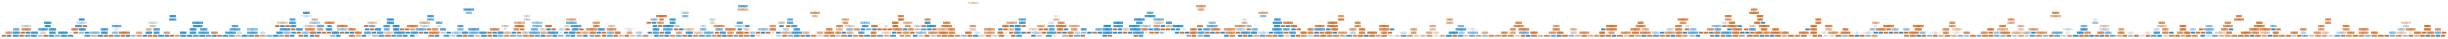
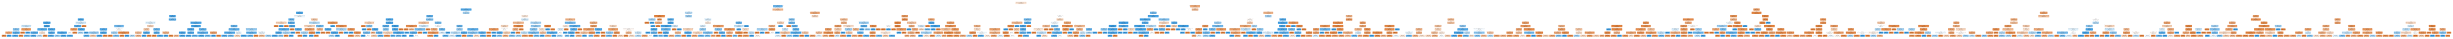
none -> (888, 29)
(1808, 29) -> (1813, 29)
(374, 33) -> (373, 33)
(1162, 33) -> (1167, 33)
(1194, 36) -> (1199, 36)
